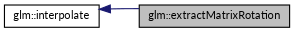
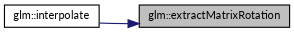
(125, 9) -> (114, 23)
